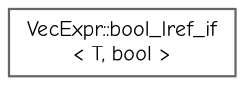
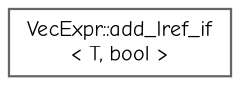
(122, 43) -> (120, 43)
